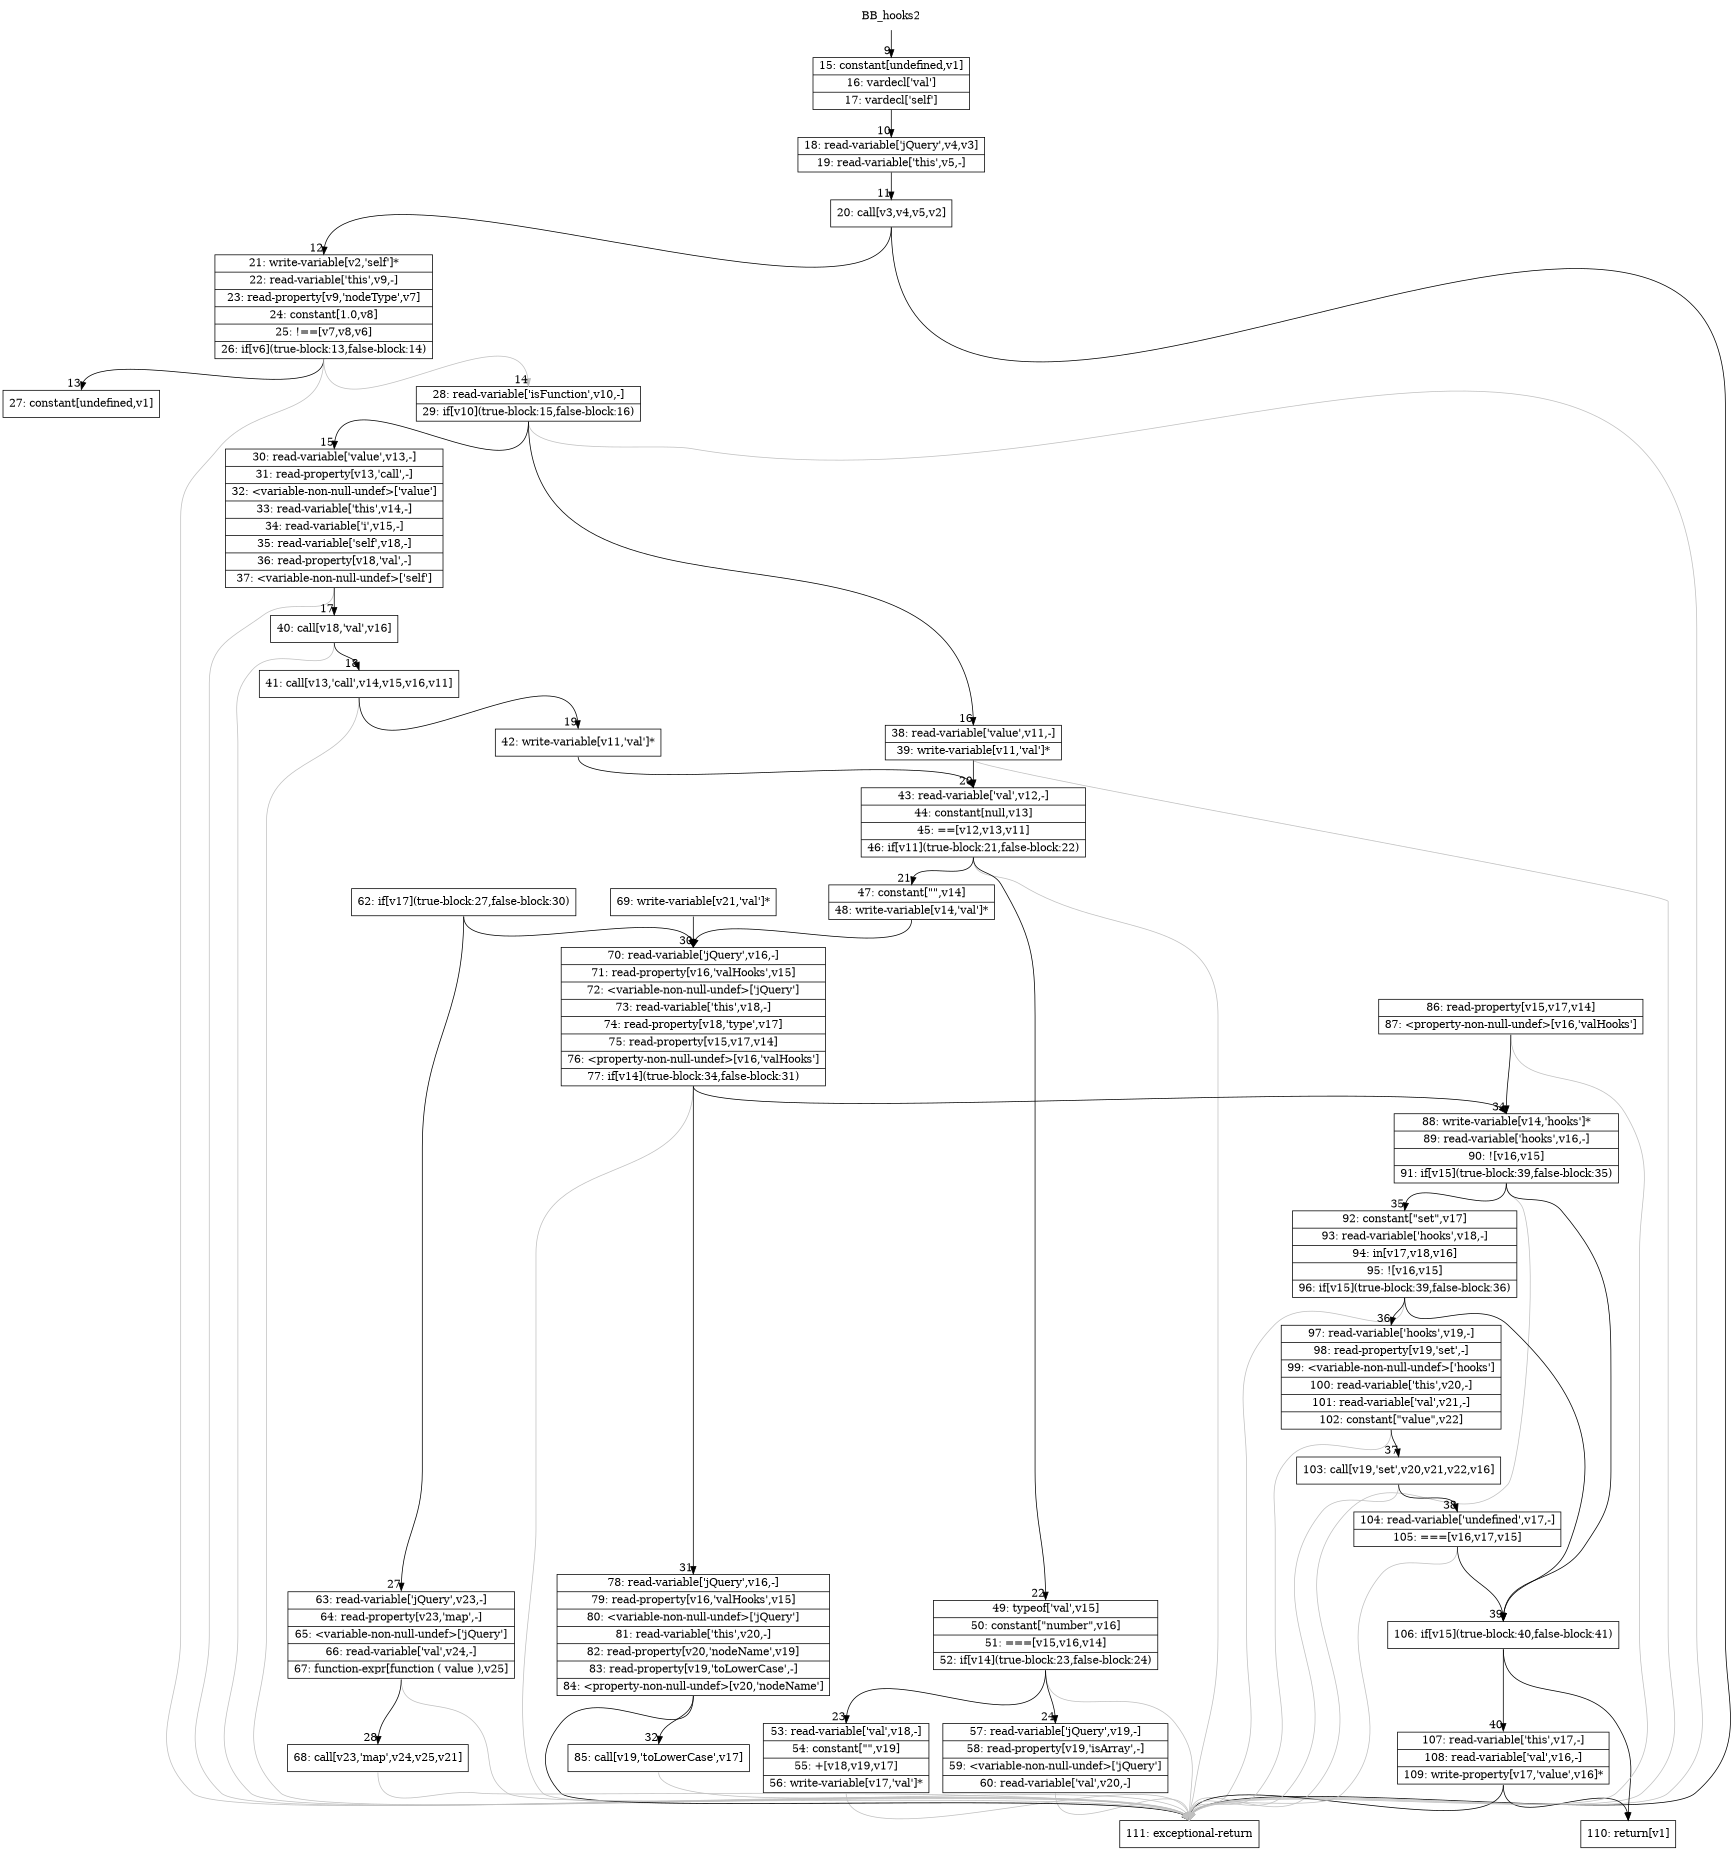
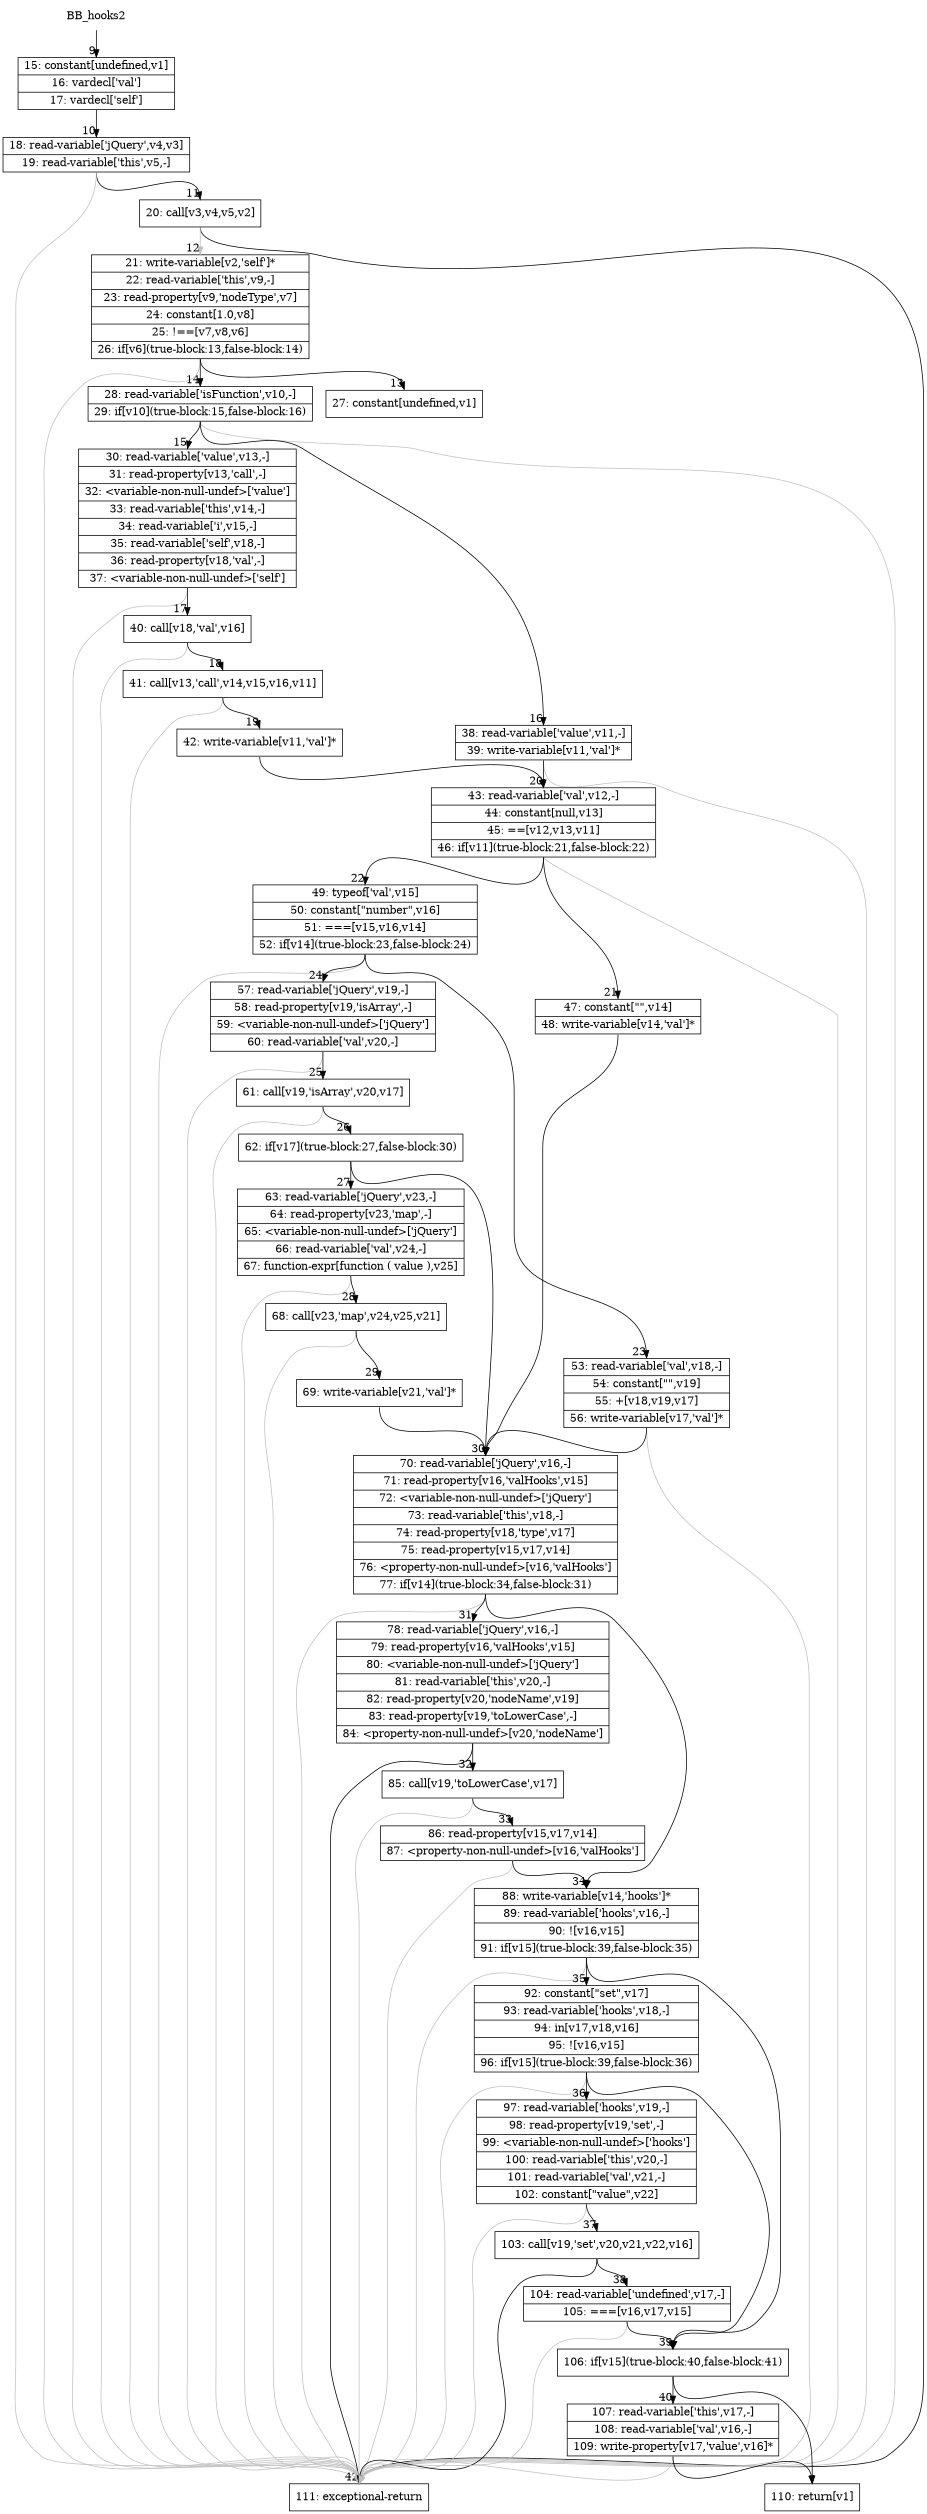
(611, 242) -> (200, 239)
(422, 374) -> (200, 369)
none -> (323, 1093)
none -> (365, 1352)
none -> (570, 1443)
none -> (16, 1462)
(1306, 1660) -> (505, 2393)
(1374, 1806) -> (520, 2470)
none -> (489, 1811)
